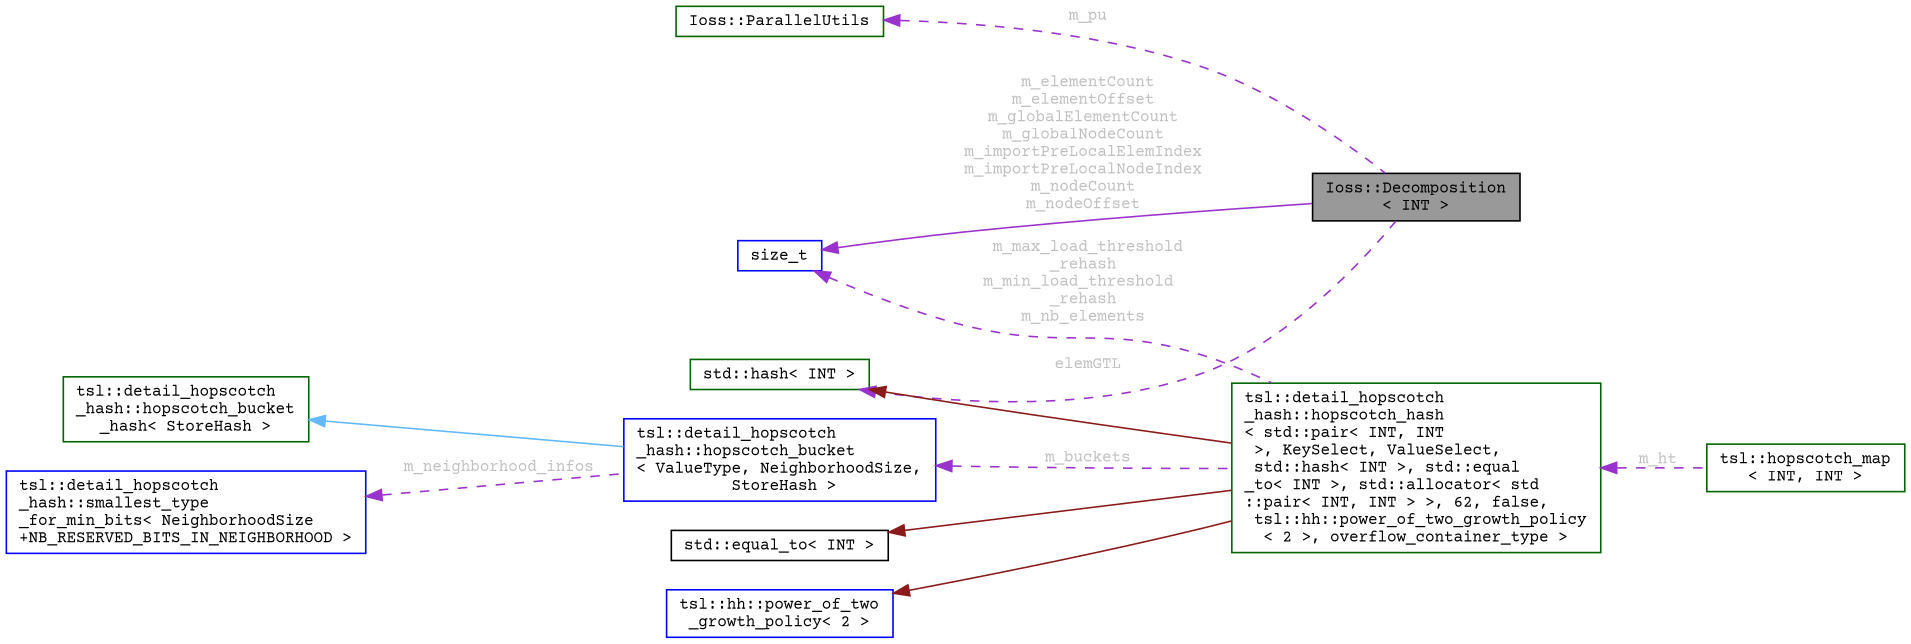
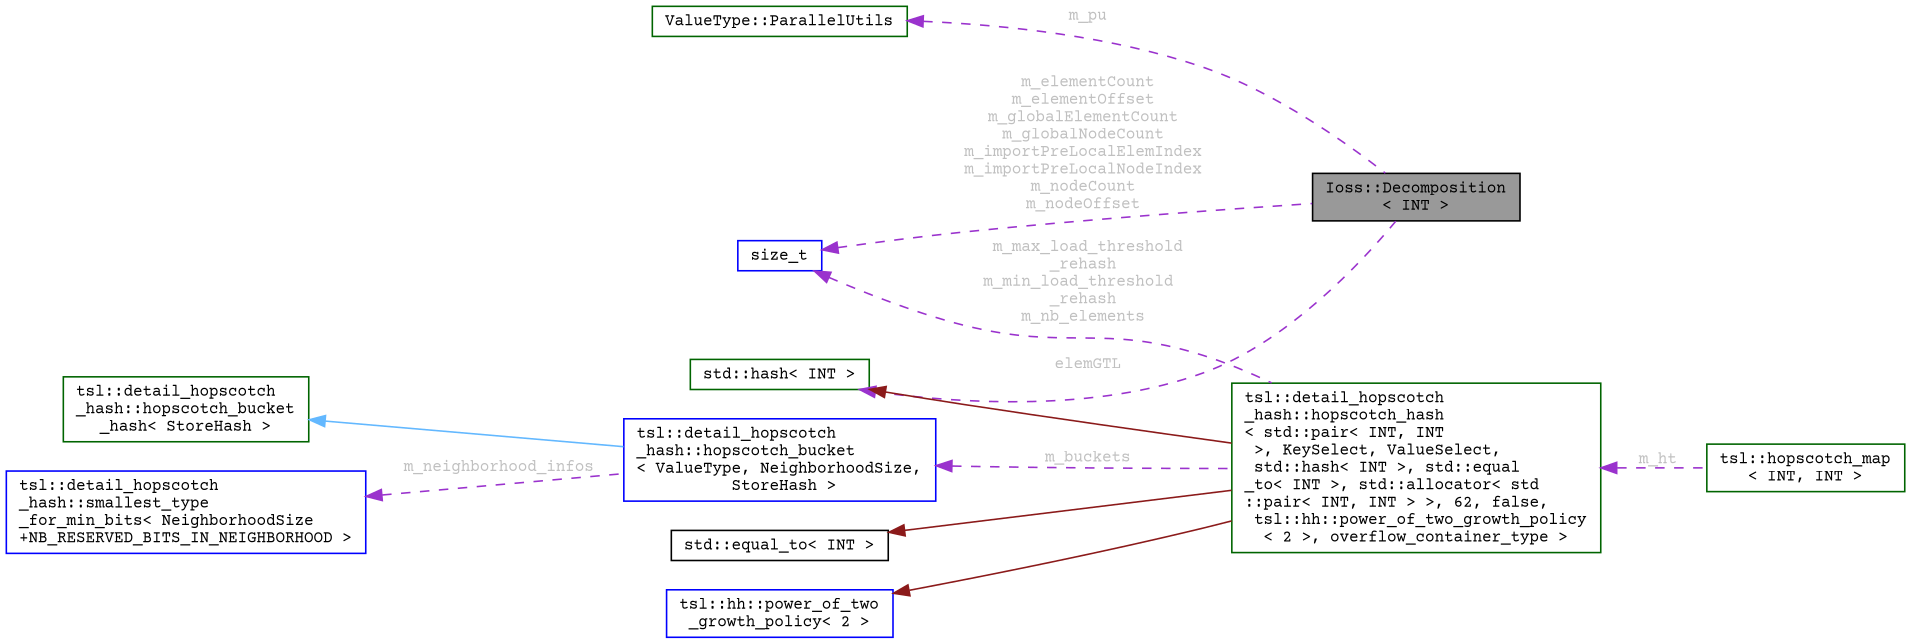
(780, 21) -> (780, 21)
(1075, 222) -> (1075, 222)
